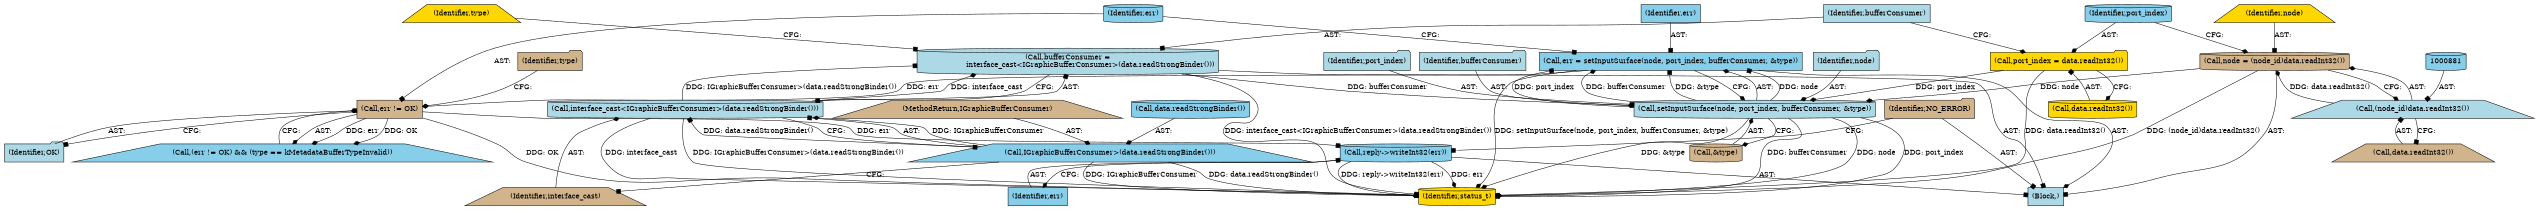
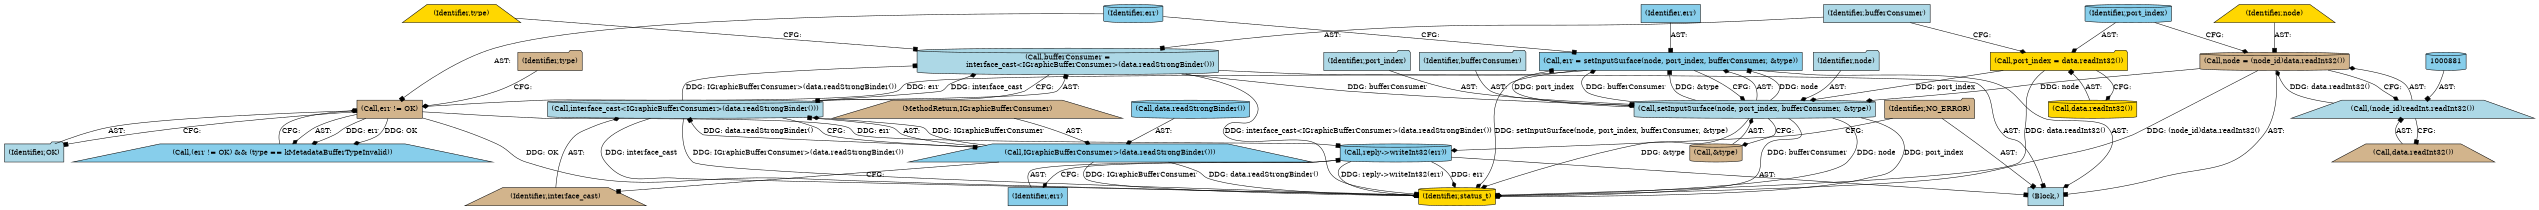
(2413, 109) -> (2413, 109)
(1730, 139) -> (1730, 139)
